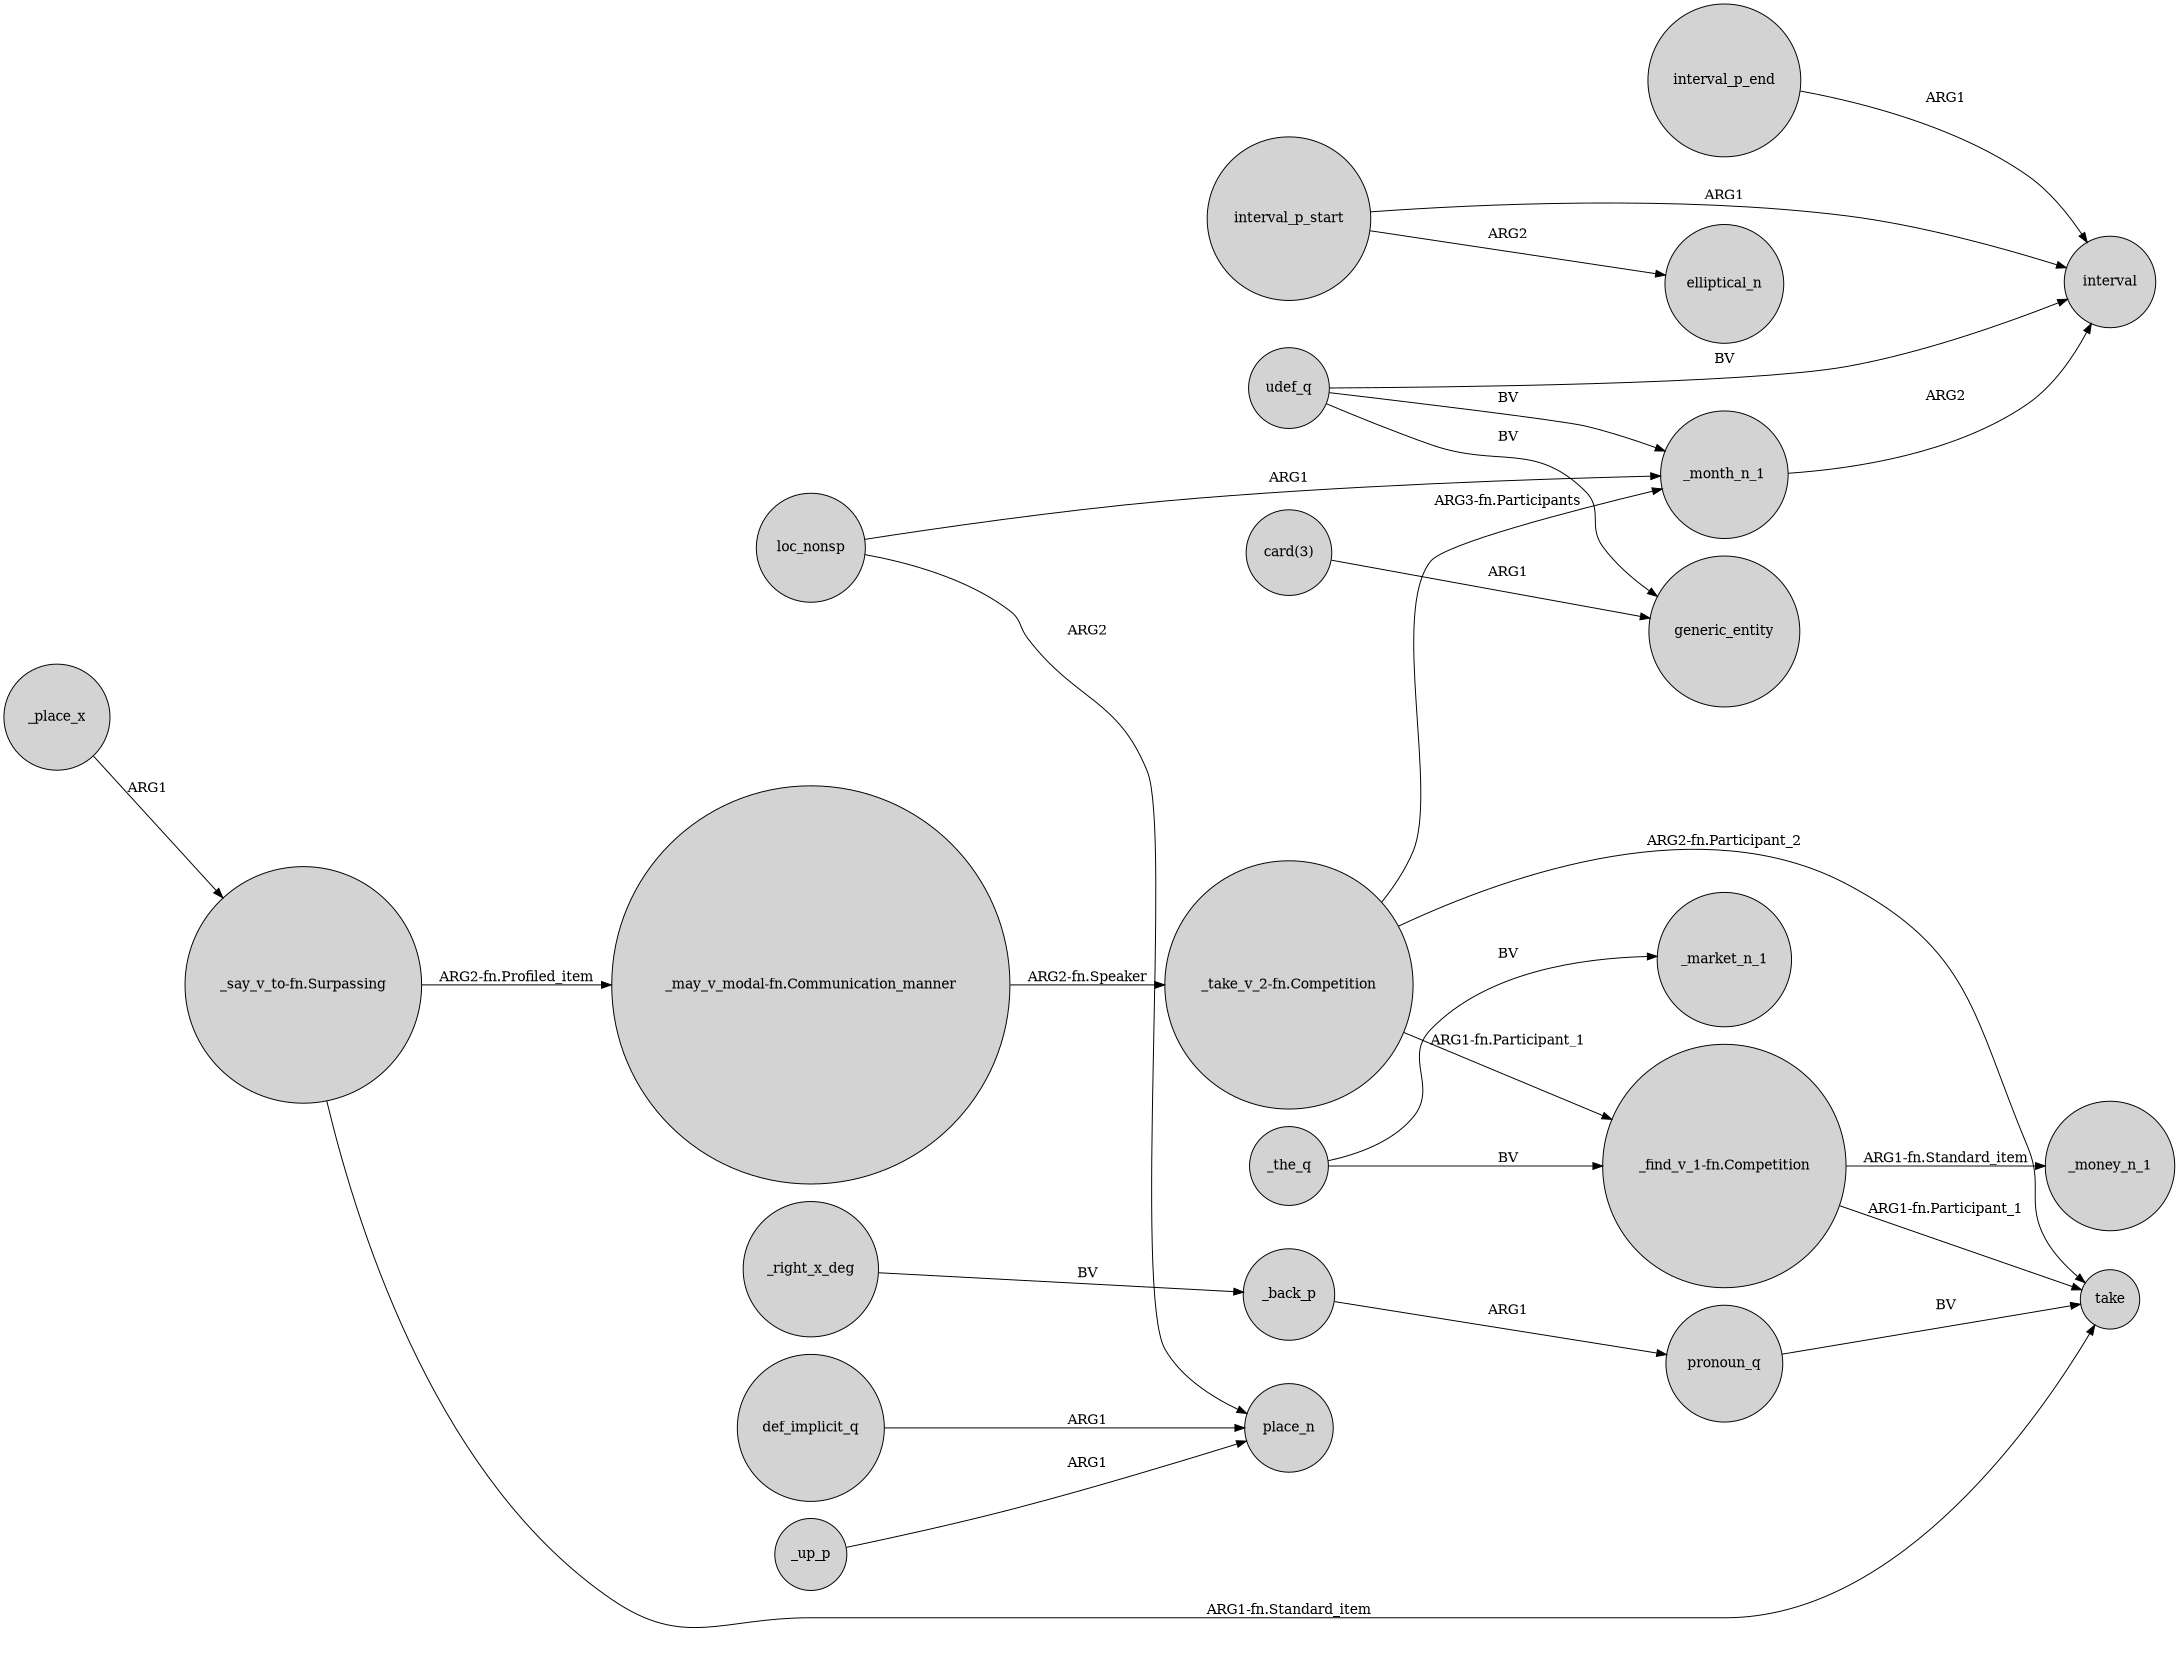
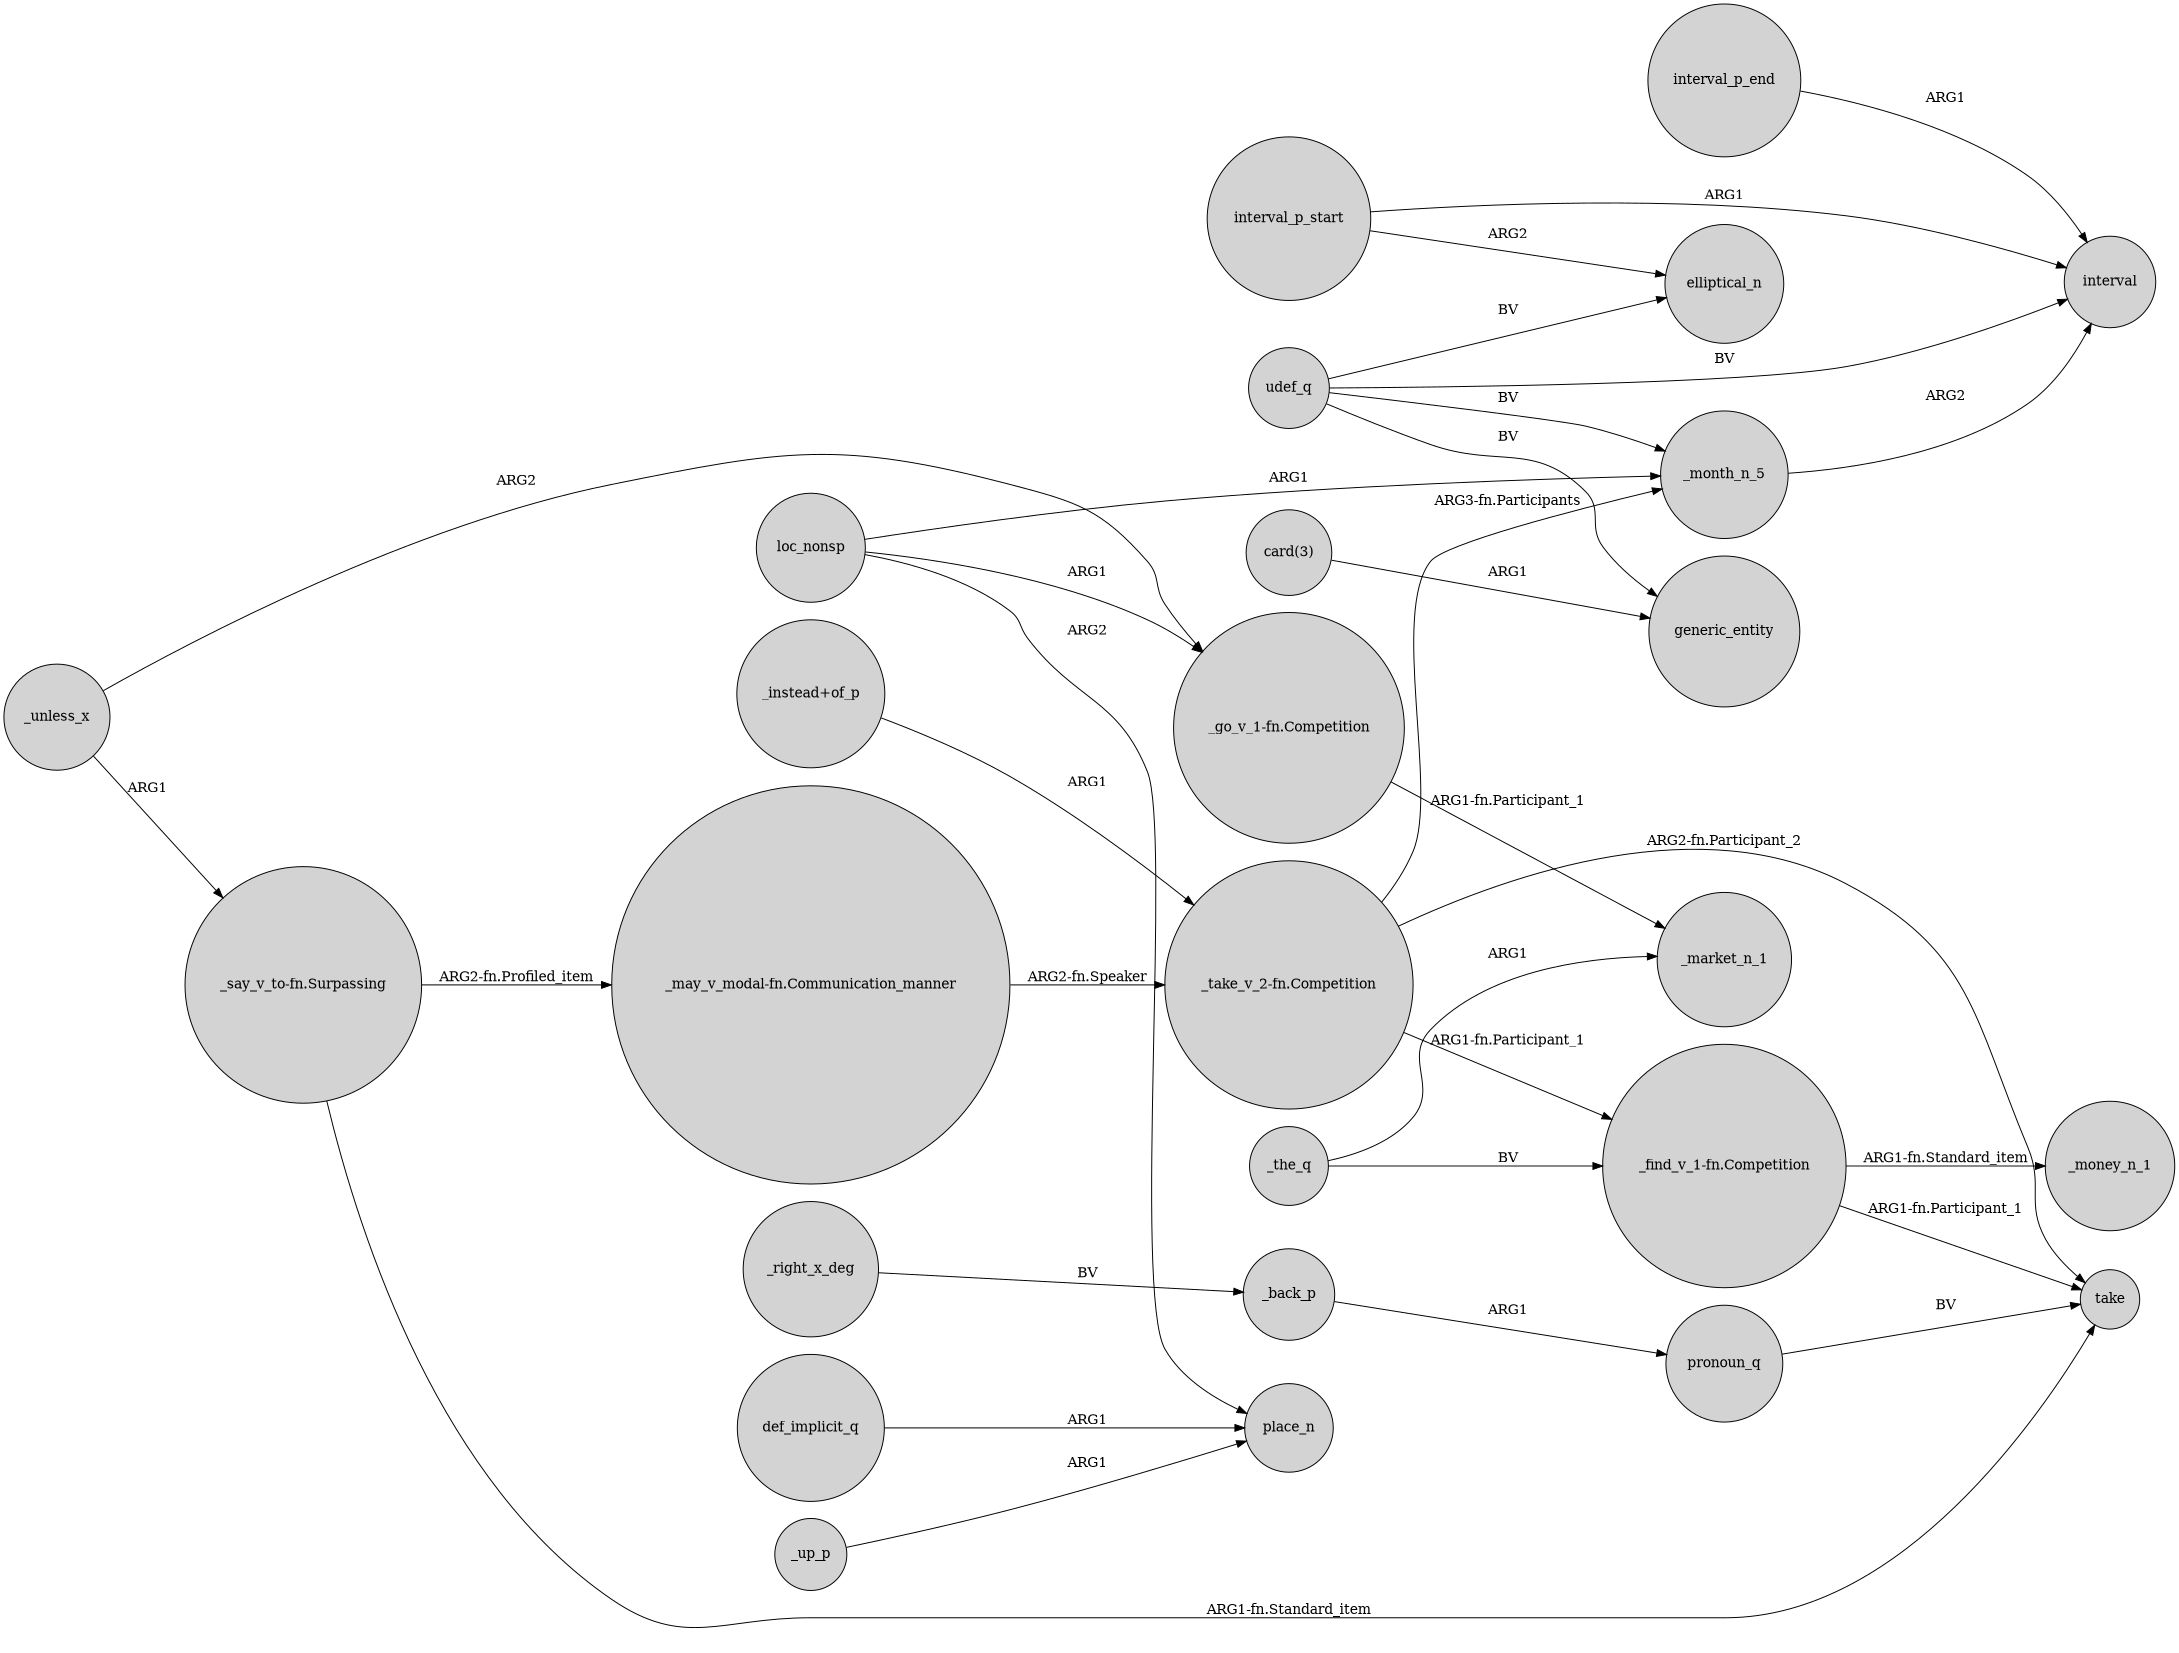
none -> (1493, 339)
(1724, 475) -> (1724, 475)
none -> (811, 694)
(57, 717) -> (57, 717)
none -> (1289, 728)
(1508, 954) -> (1508, 954)
